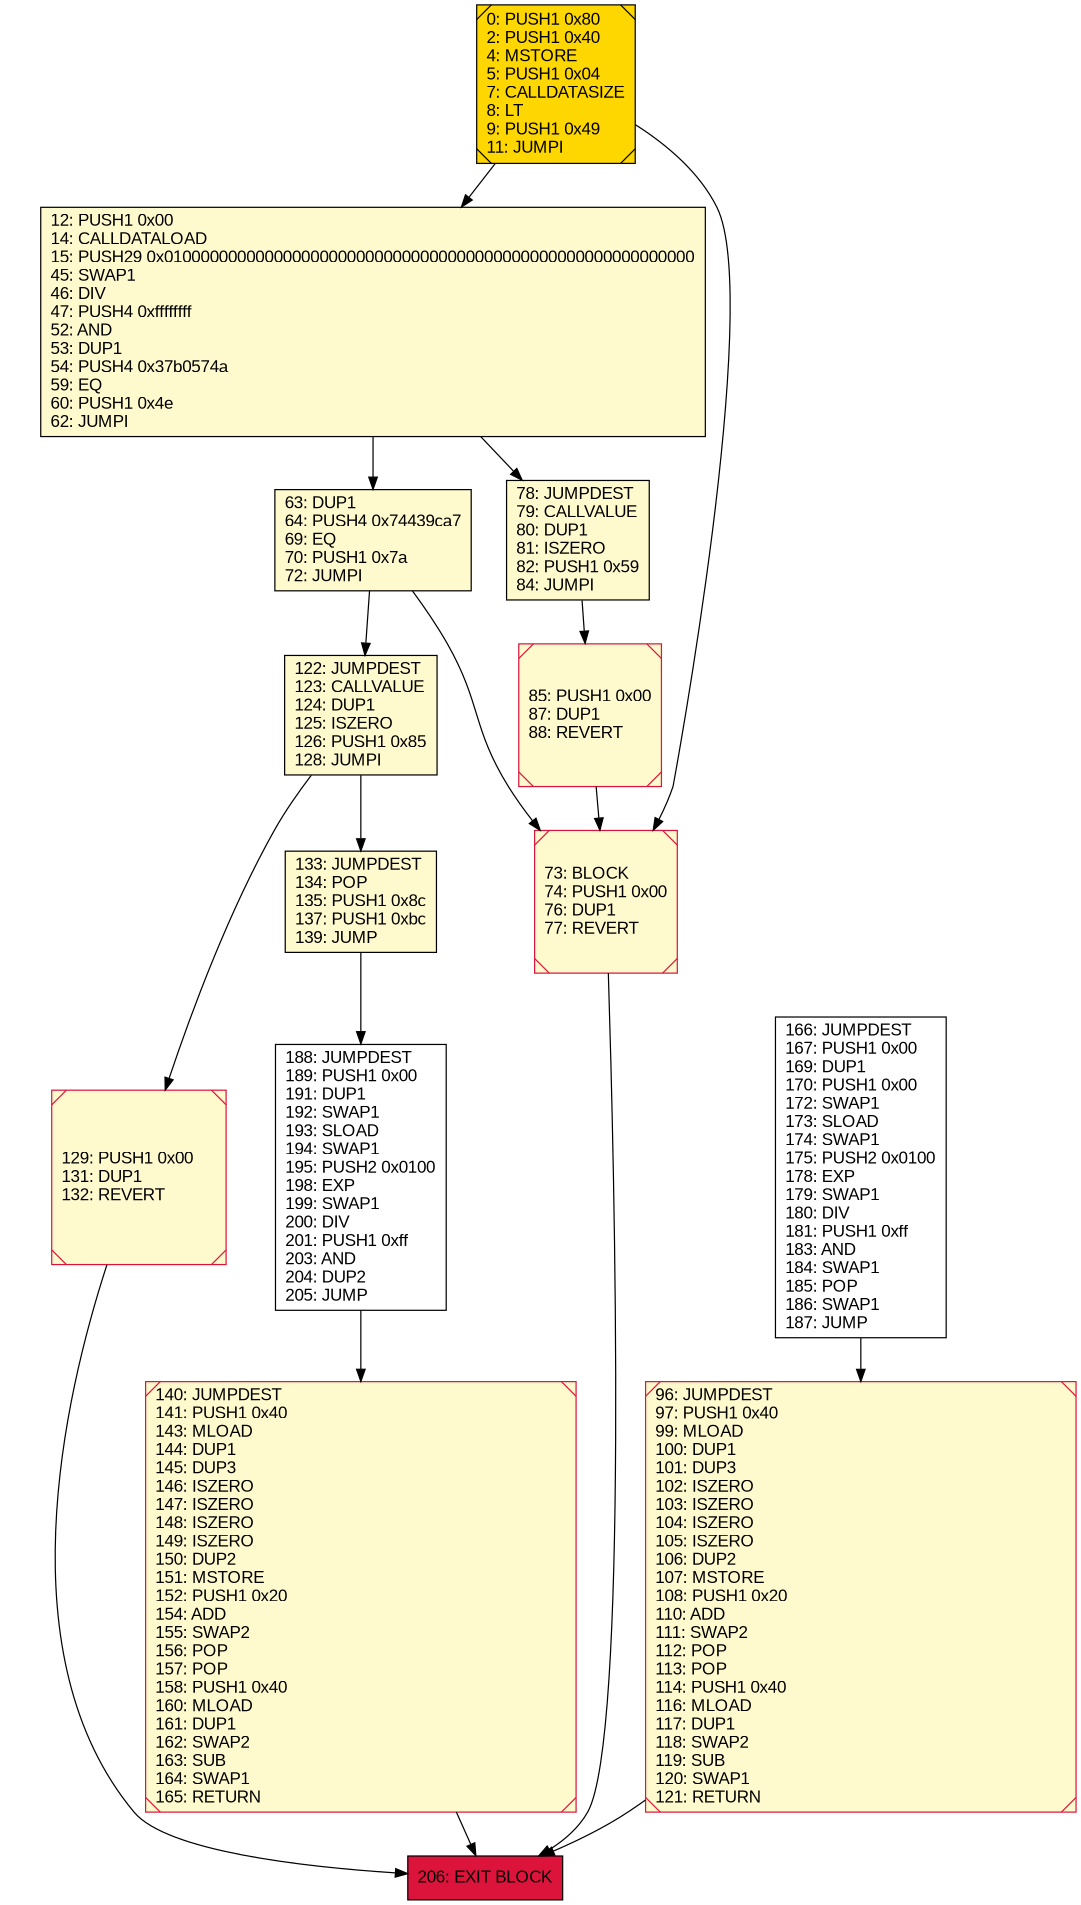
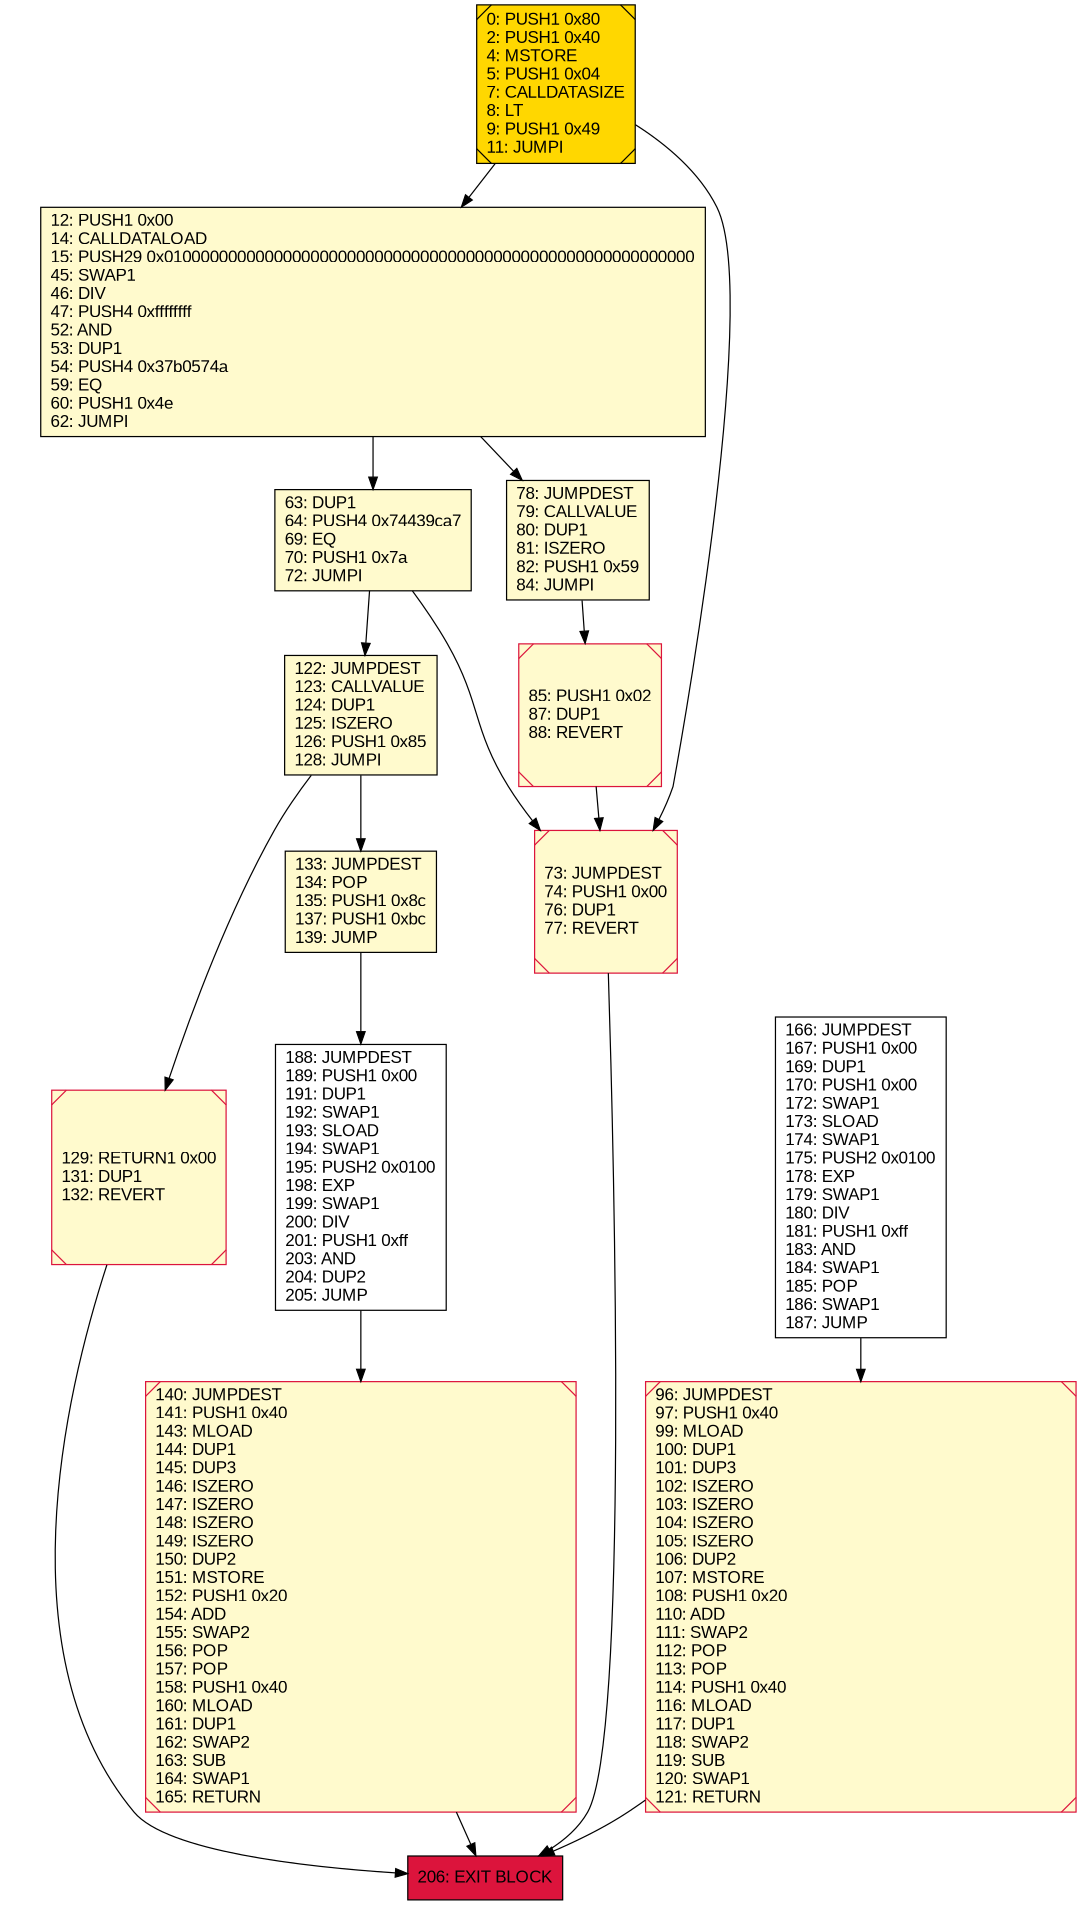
(590, 715) -> (590, 715)
(606, 902) -> (606, 902)
(139, 1177) -> (139, 1177)
